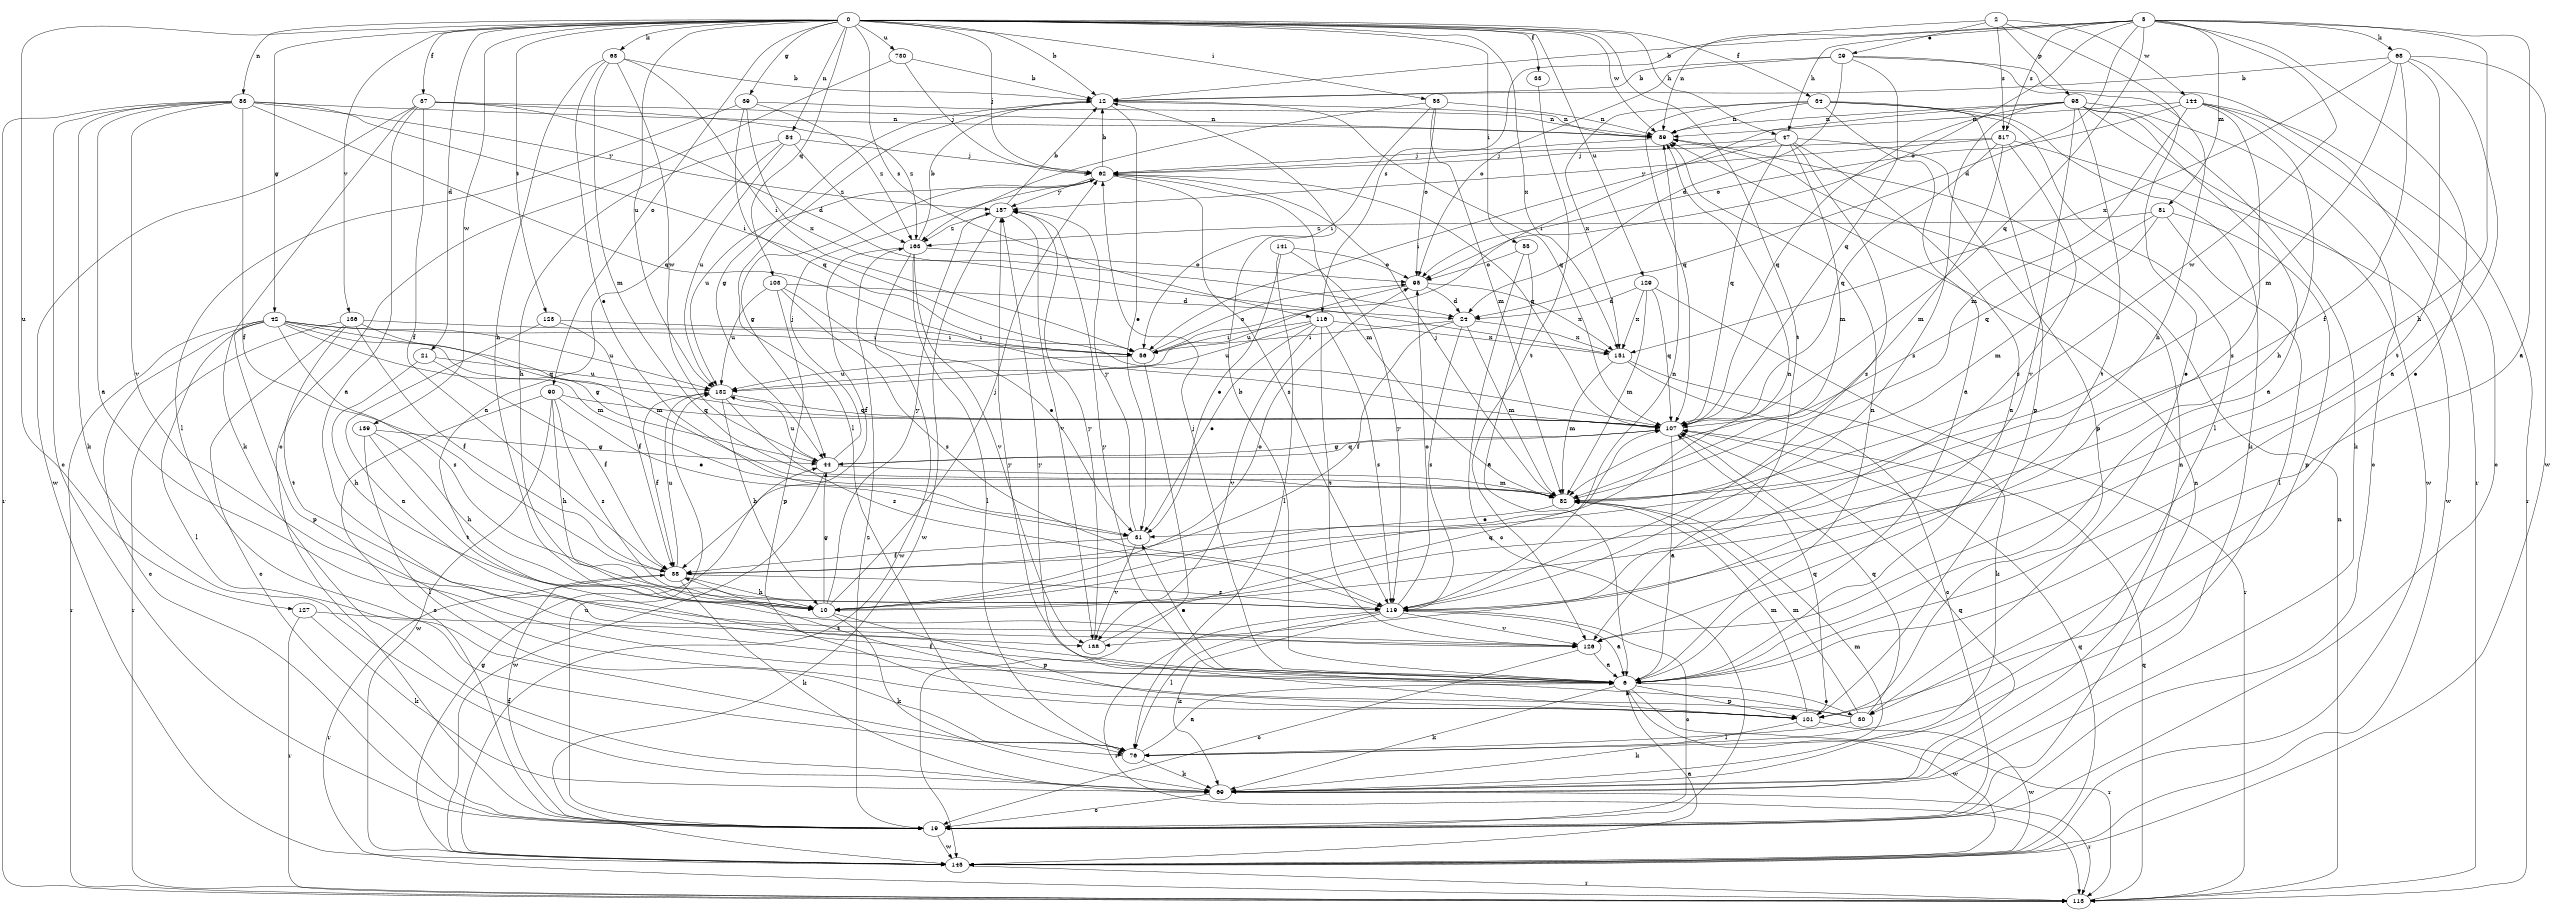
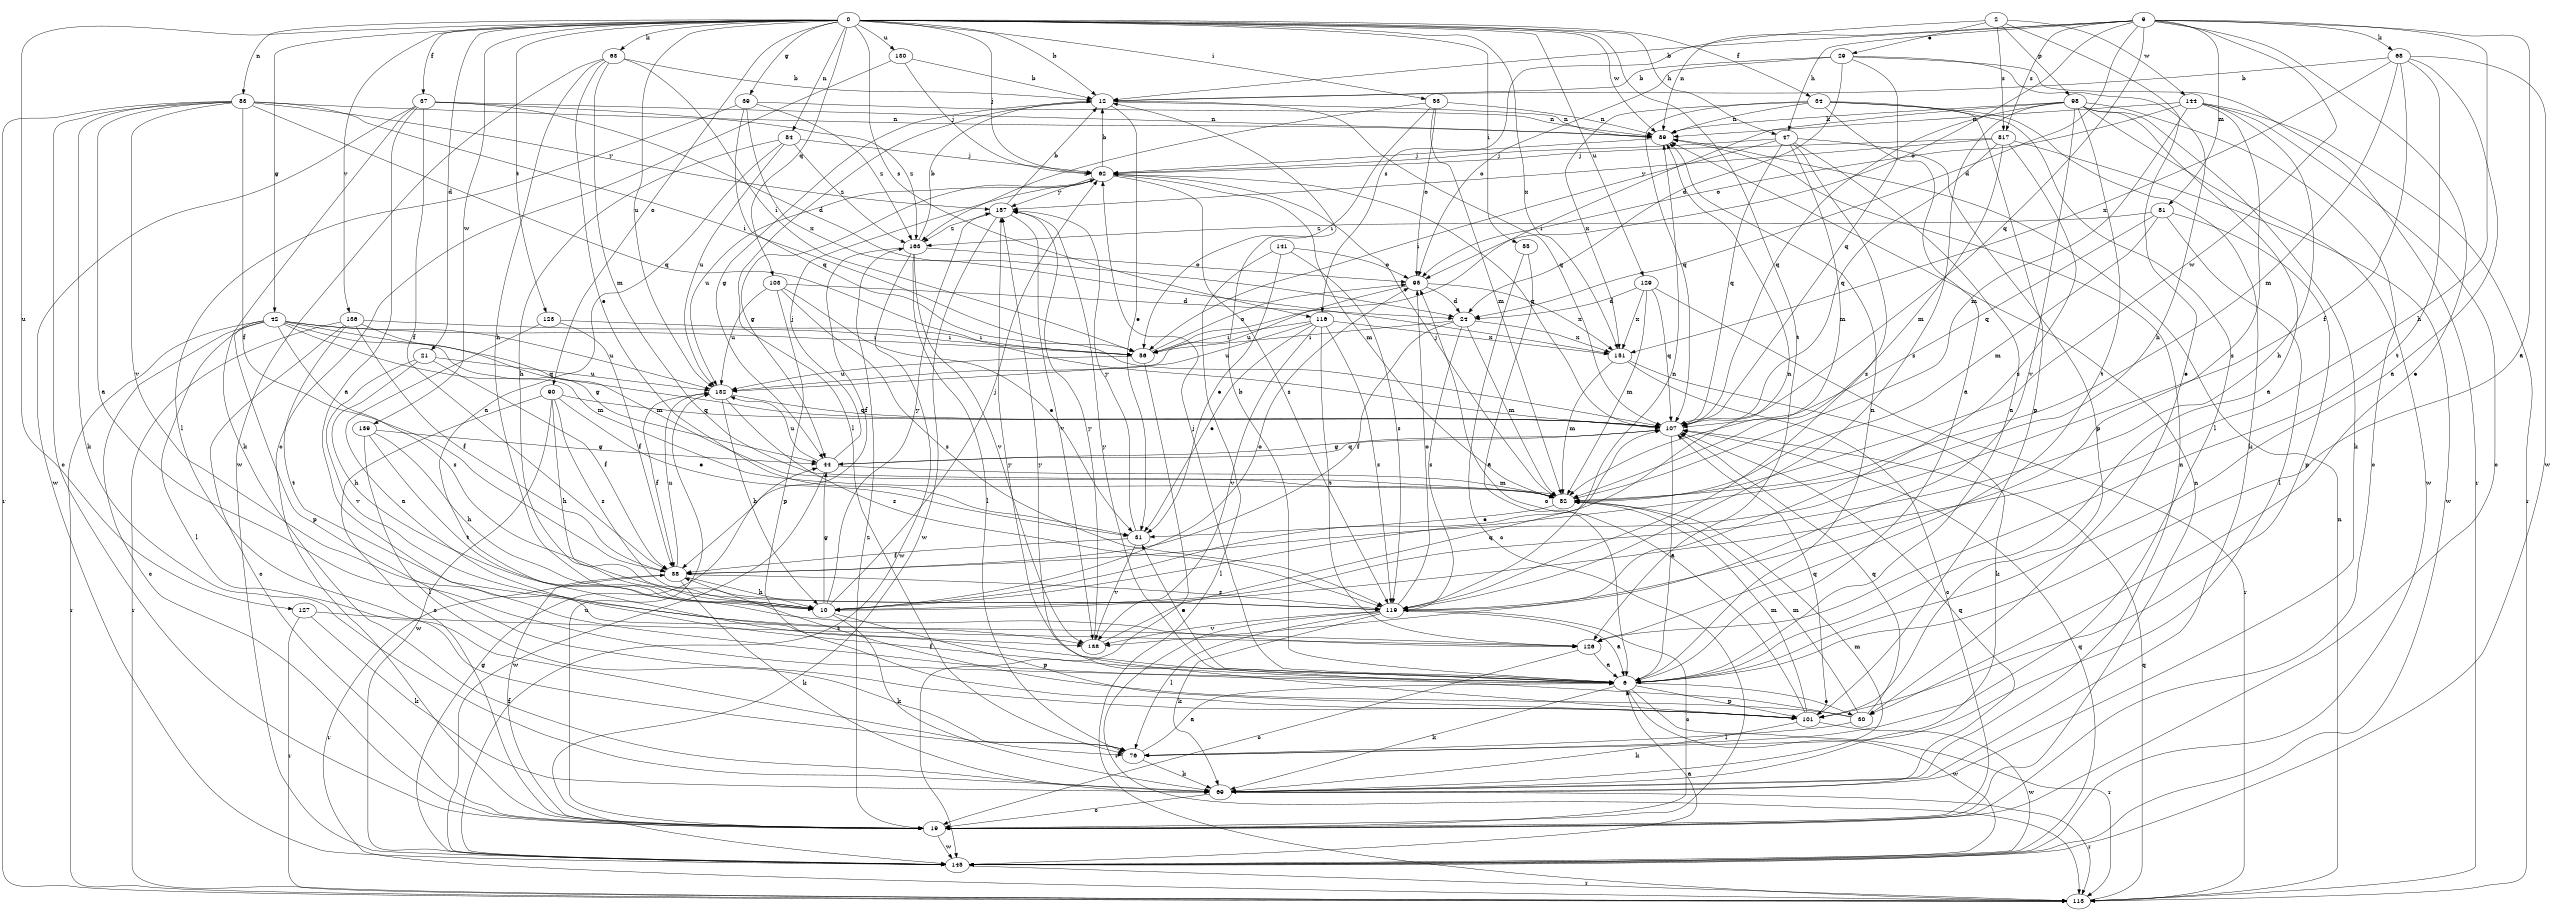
(2144, 20) -> (2144, 20)
(901, 56) -> (901, 56)
(1538, 79) -> none
(1828, 120) -> (1828, 120)
(1479, 265) -> (1599, 520)
(668, 294) -> (260, 683)
(1399, 429) -> (1399, 429)
(1277, 522) -> (1273, 839)
none -> (513, 587)
(1488, 628) -> (1244, 622)
